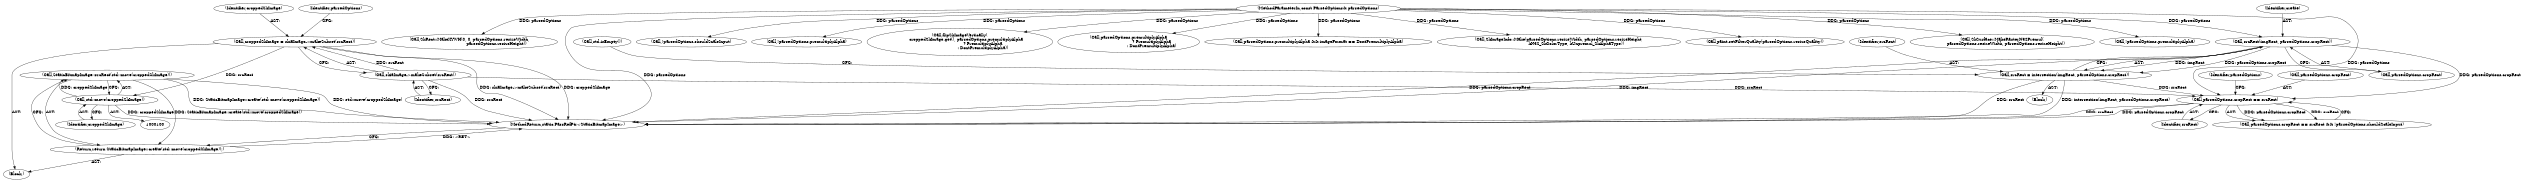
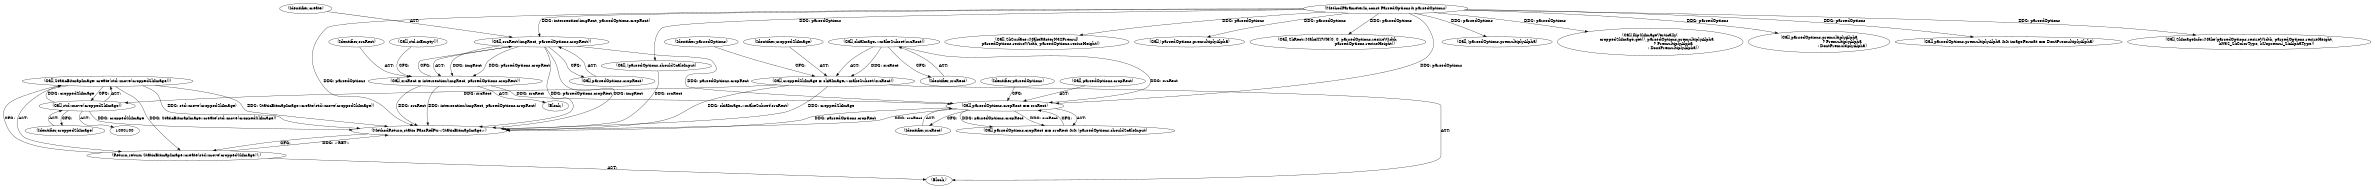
(2190, 21) -> (596, 21)
(1765, 42) -> none
(327, 68) -> none
(107, 75) -> (108, 81)
(476, 106) -> (611, 123)
